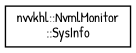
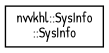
(68, 27) -> (54, 27)
